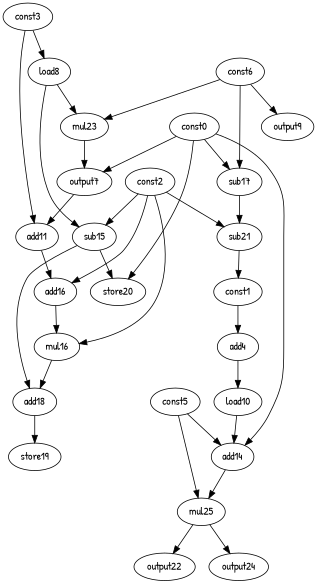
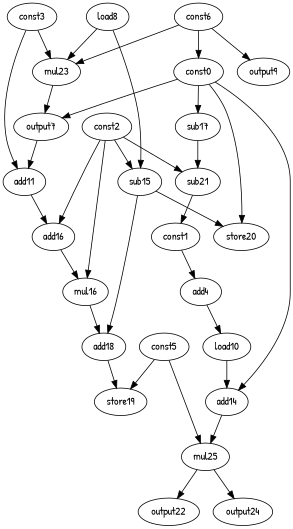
(37, 41) -> (43, 41)
(240, 123) -> (199, 41)
(201, 427) -> (145, 371)
